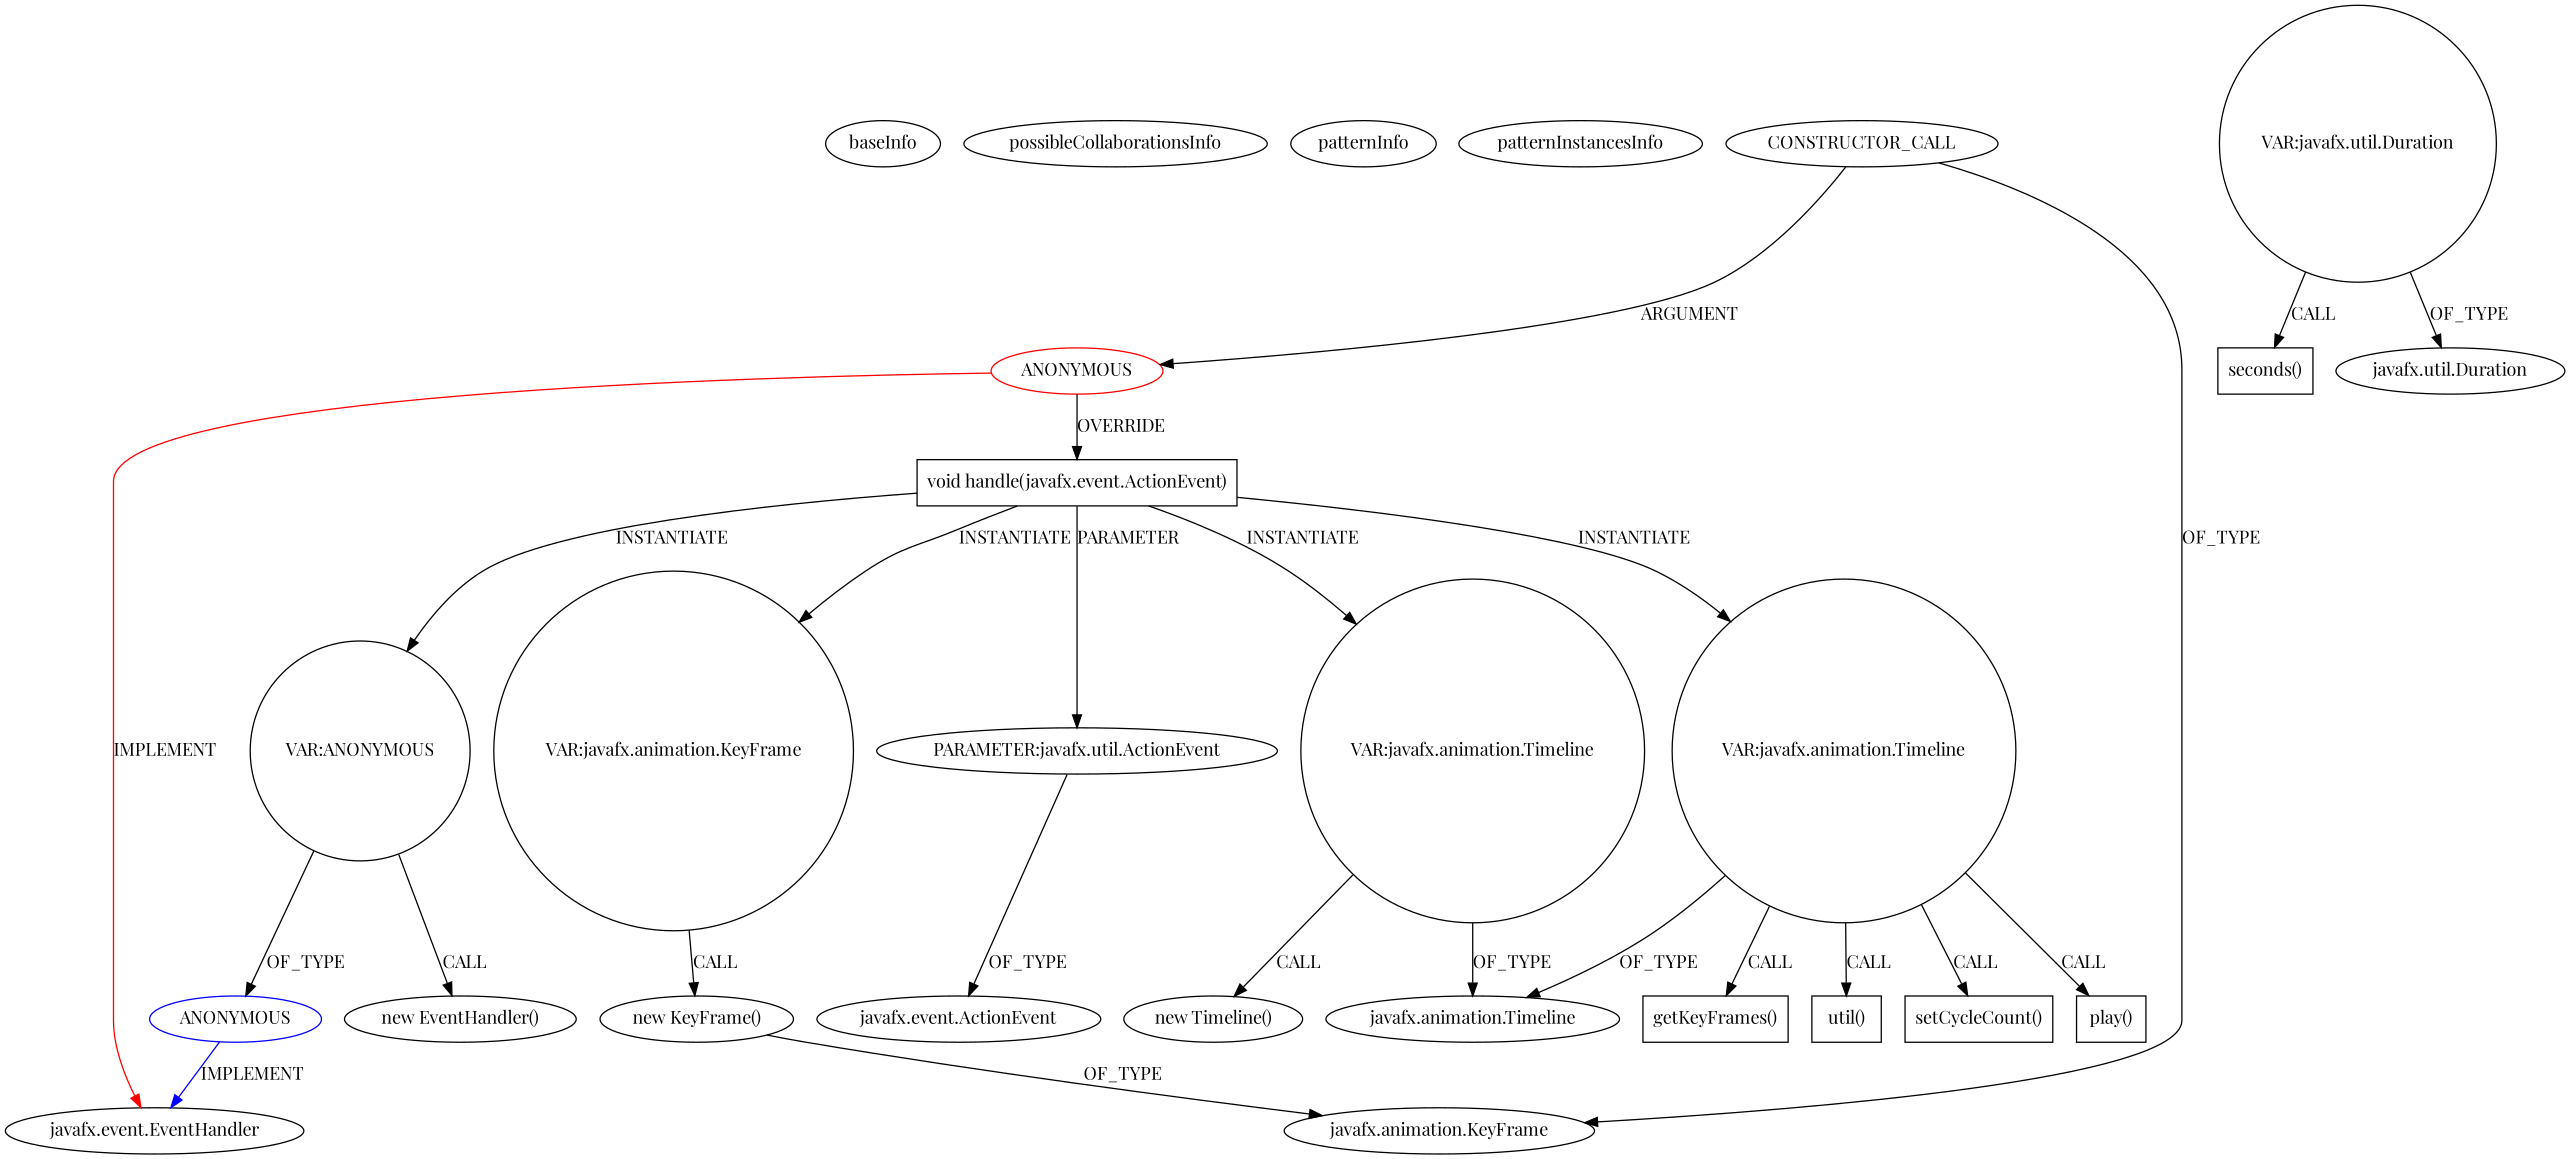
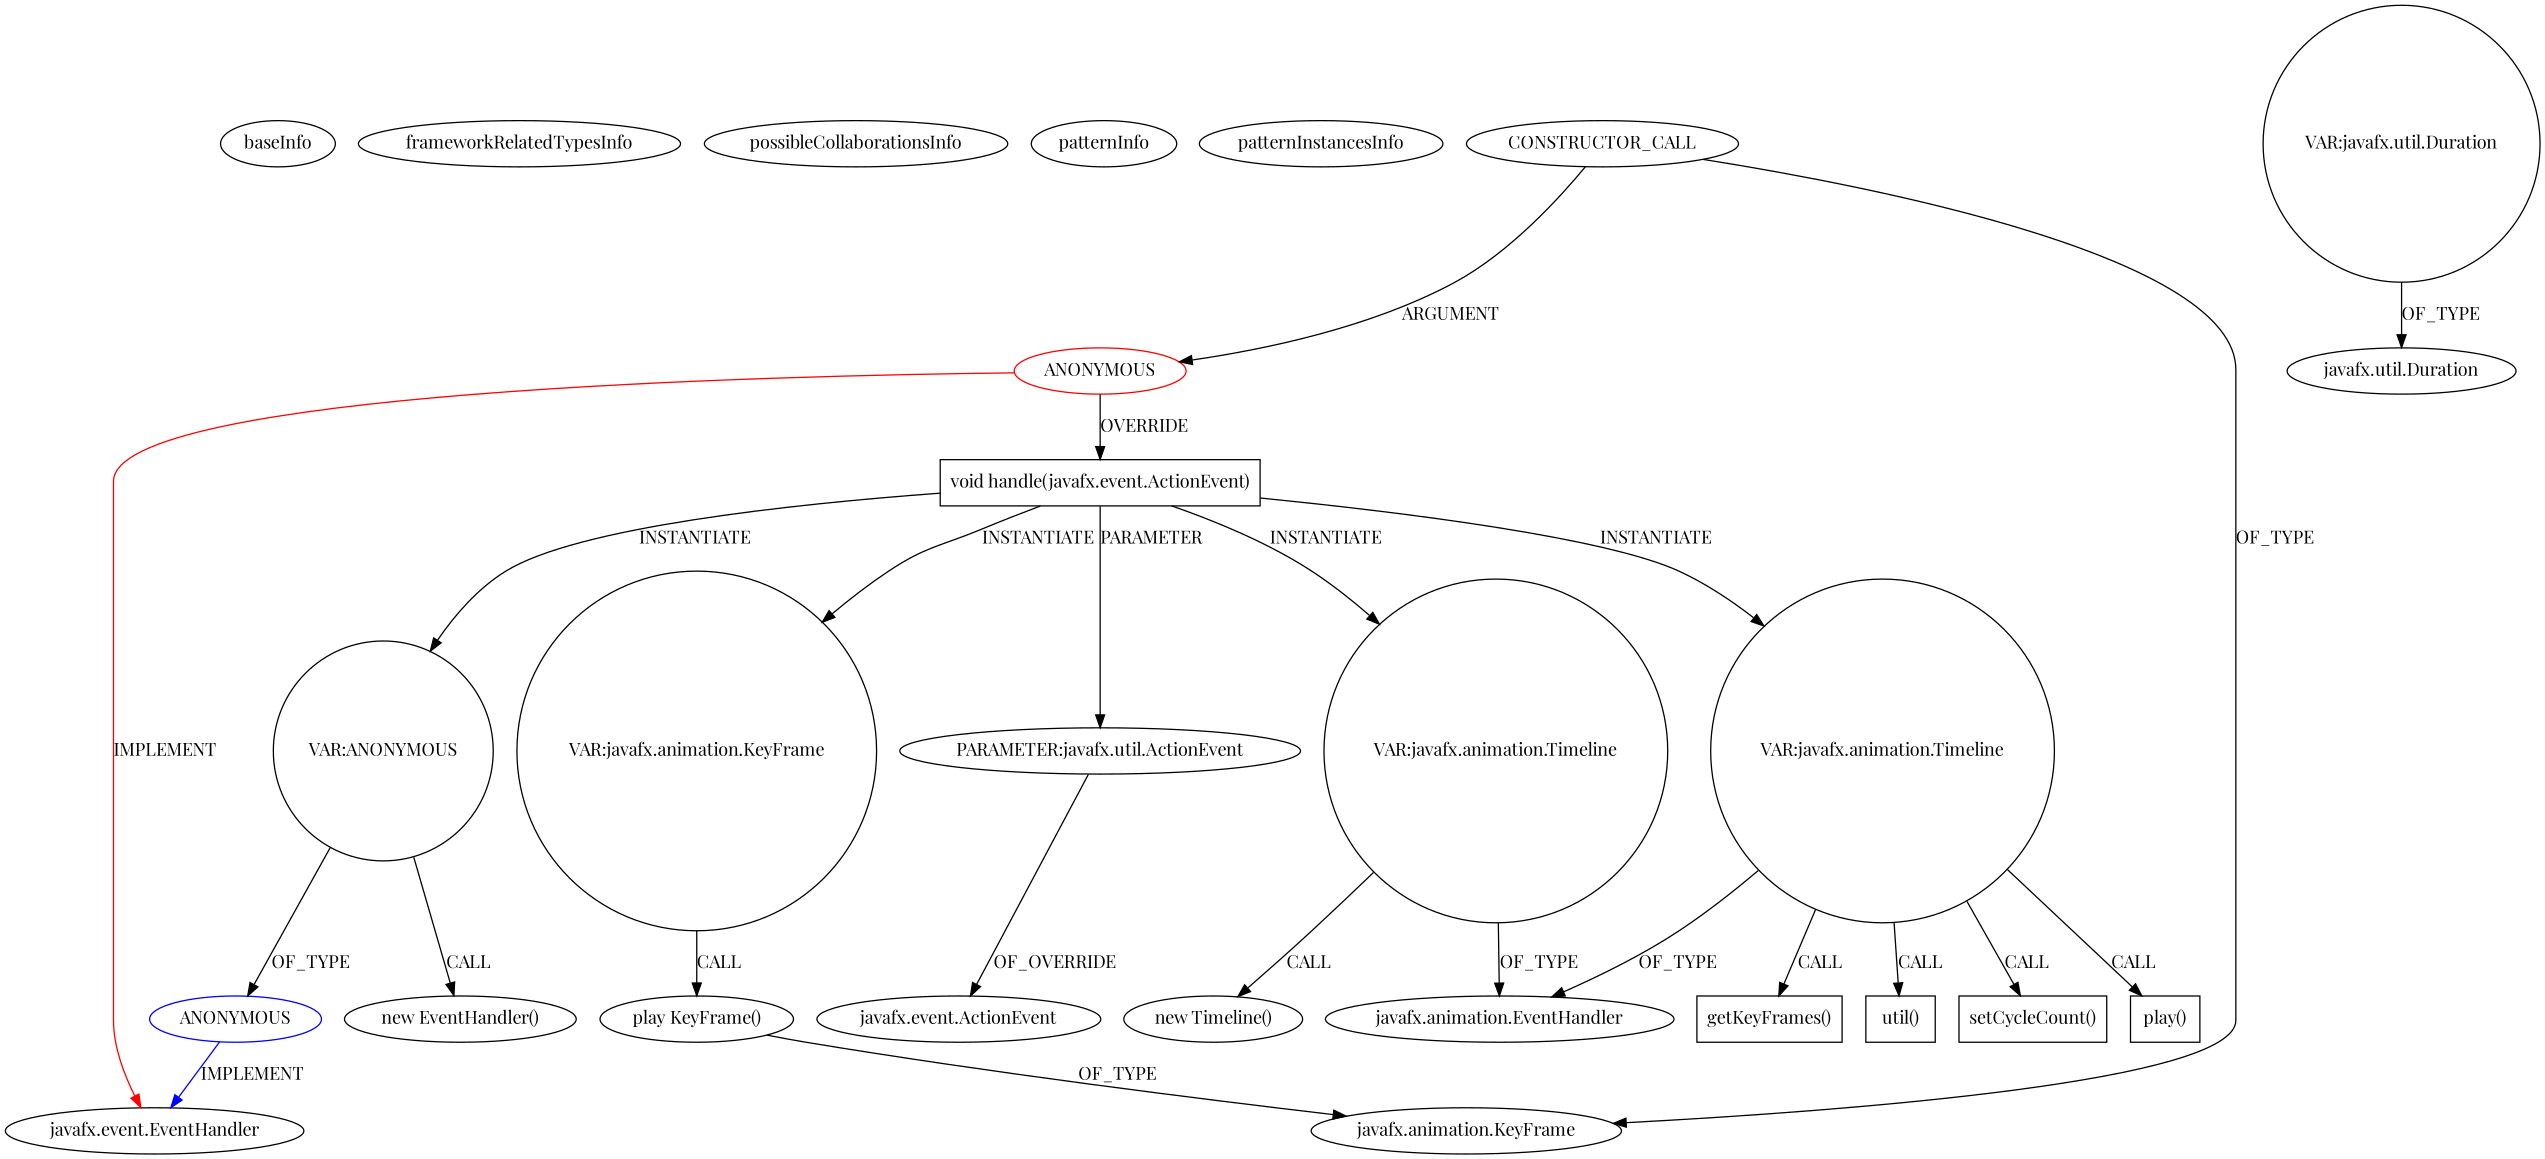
none -> (519, 144)
(2265, 371) -> none
(1028, 963) -> (1055, 963)
(697, 1019) -> (697, 1019)
(1473, 1019) -> (1500, 1019)
